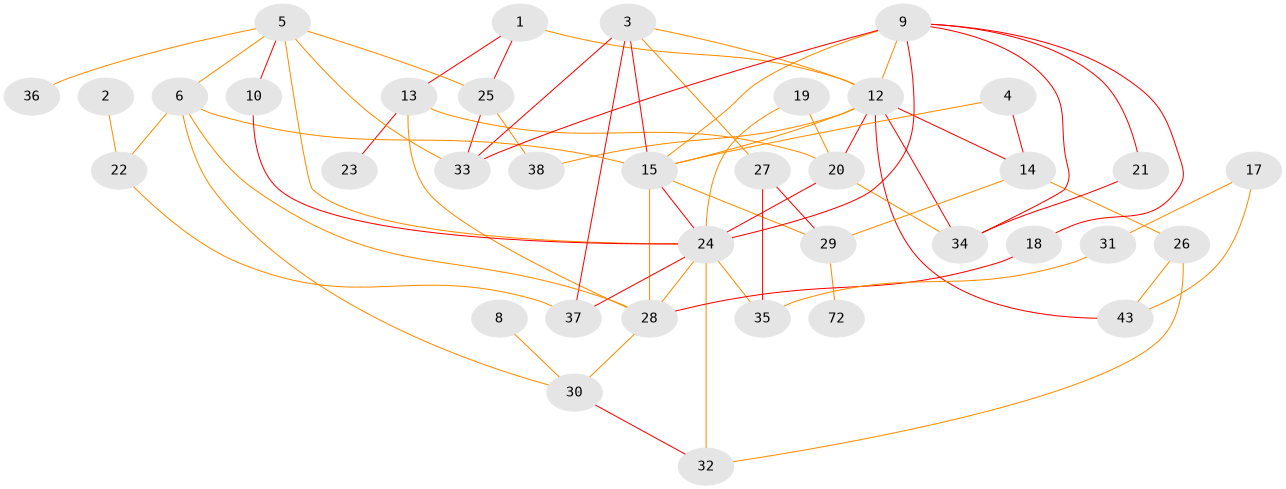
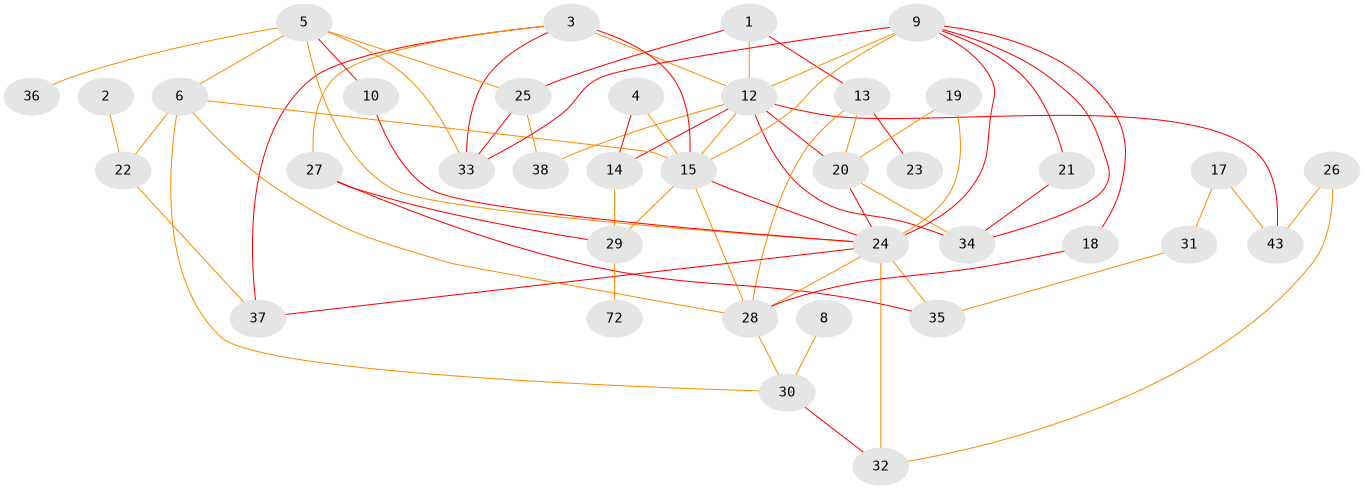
(1105, 208) -> none
